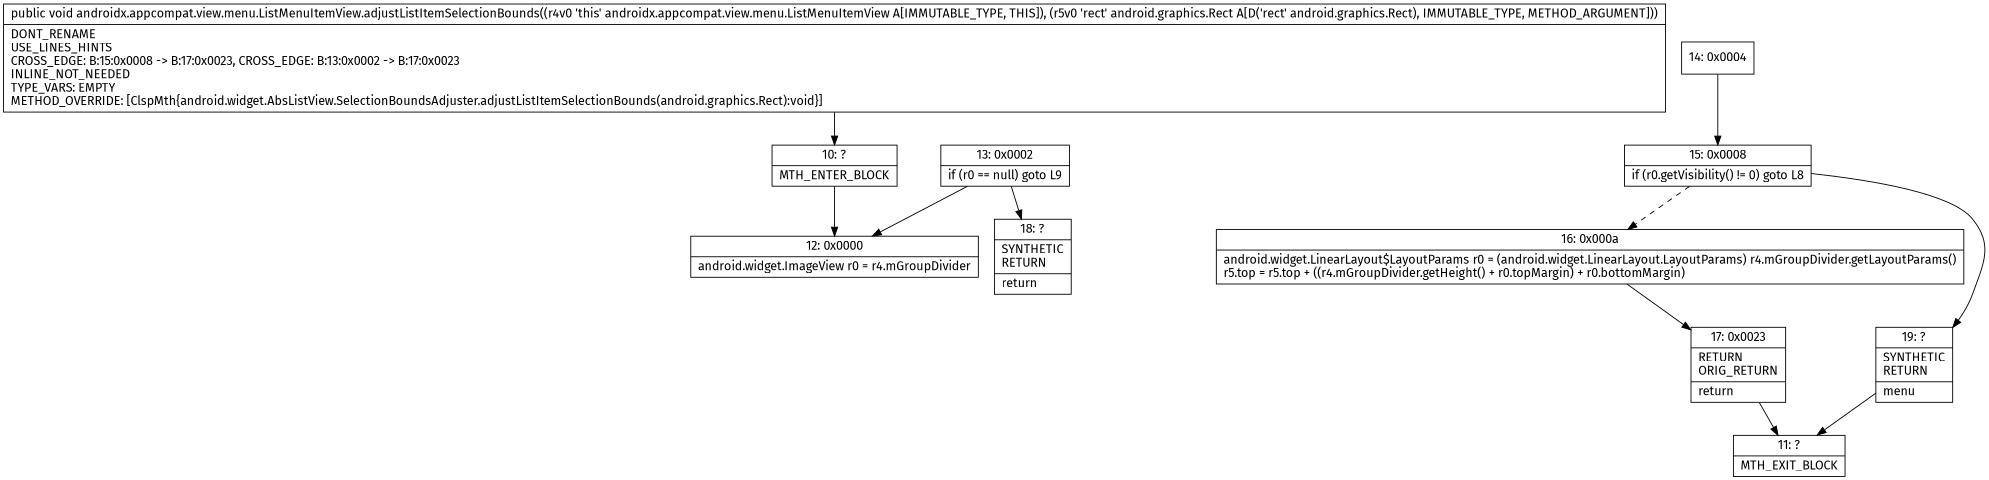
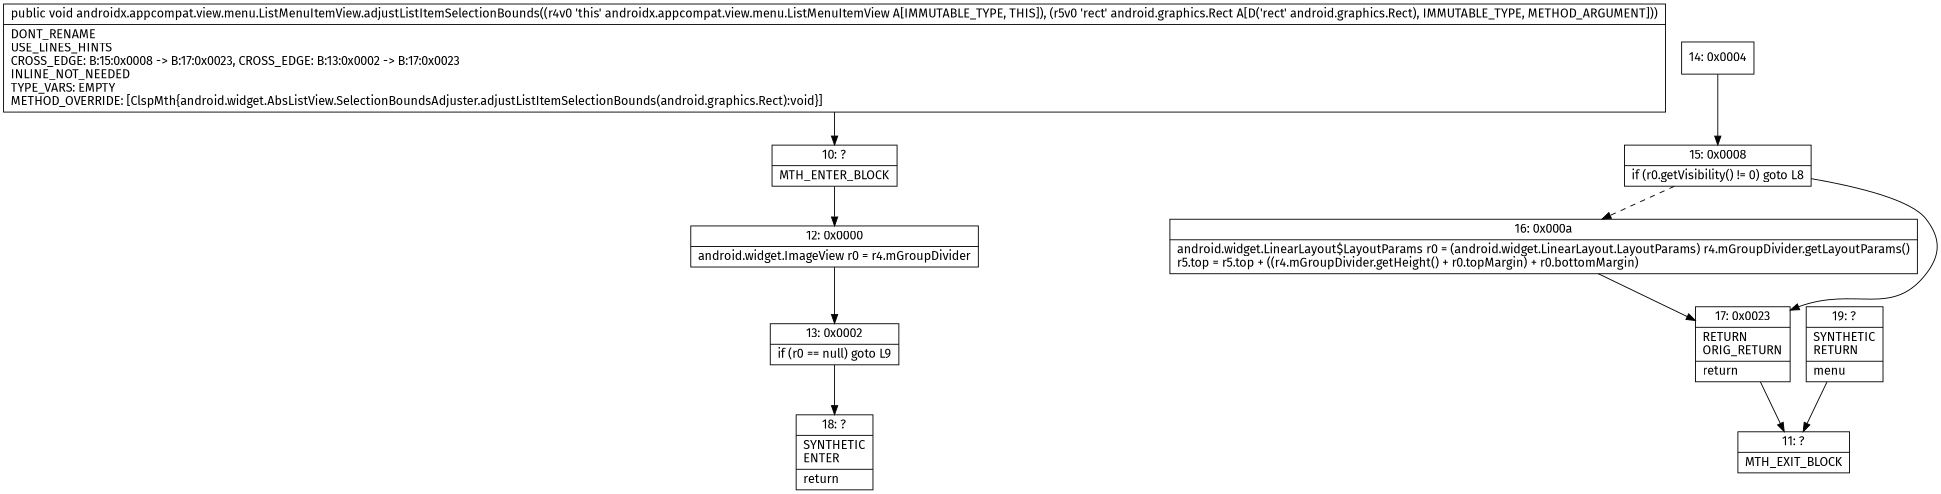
(1948, 202) -> (1937, 253)
(924, 209) -> (835, 291)
(1024, 263) -> (822, 459)
